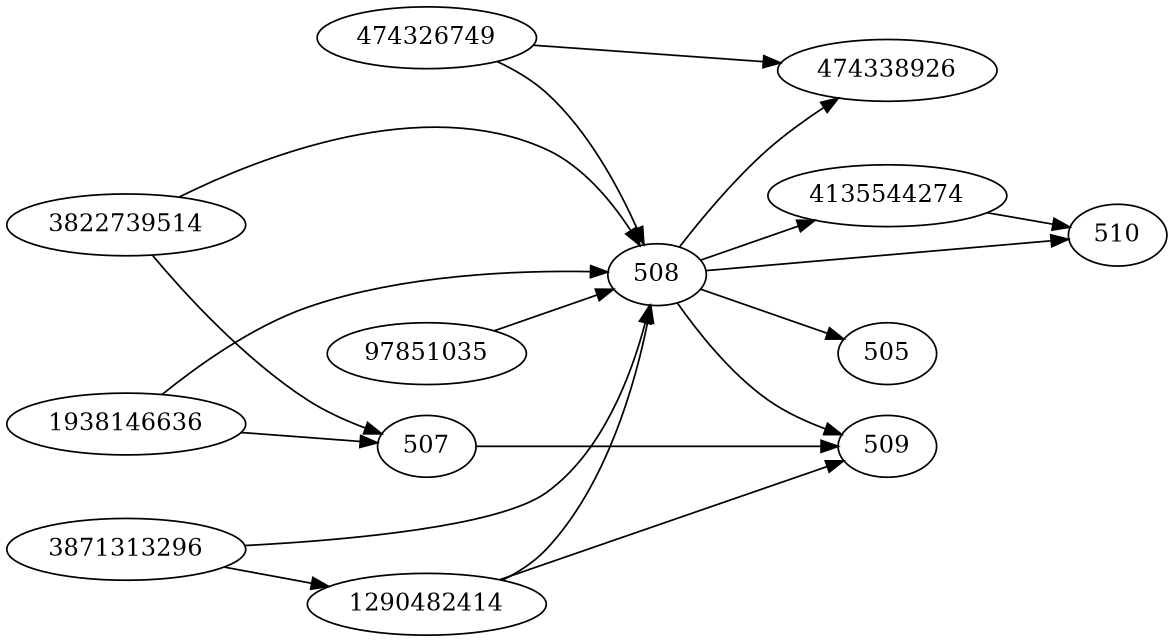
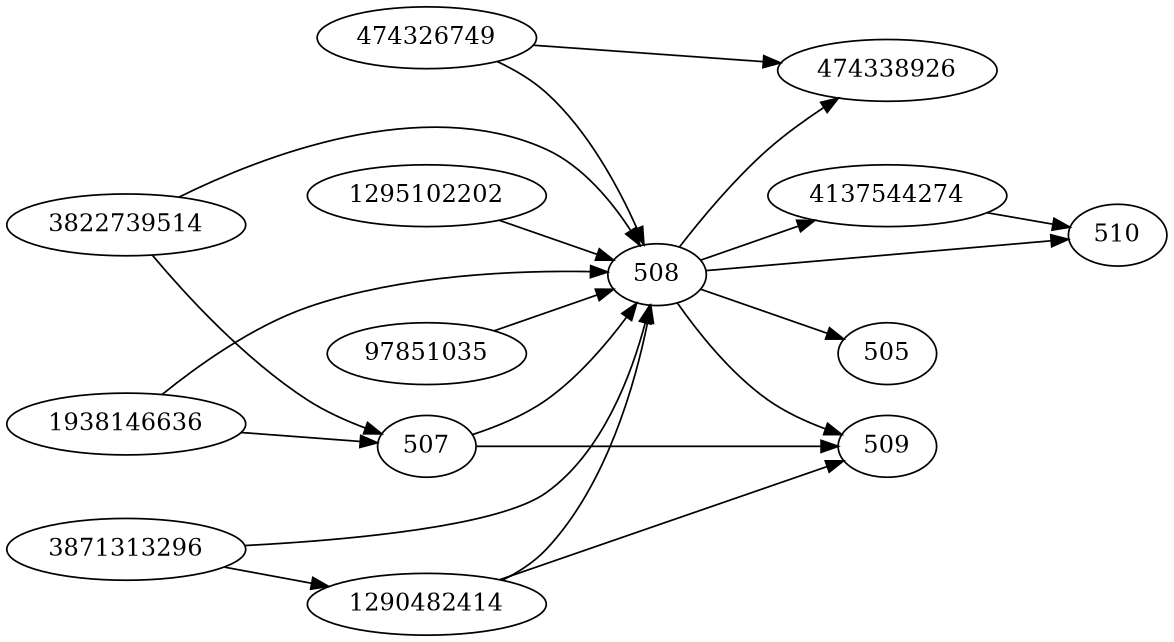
none -> (427, 196)
(887, 196) -> (887, 196)
none -> (560, 390)
